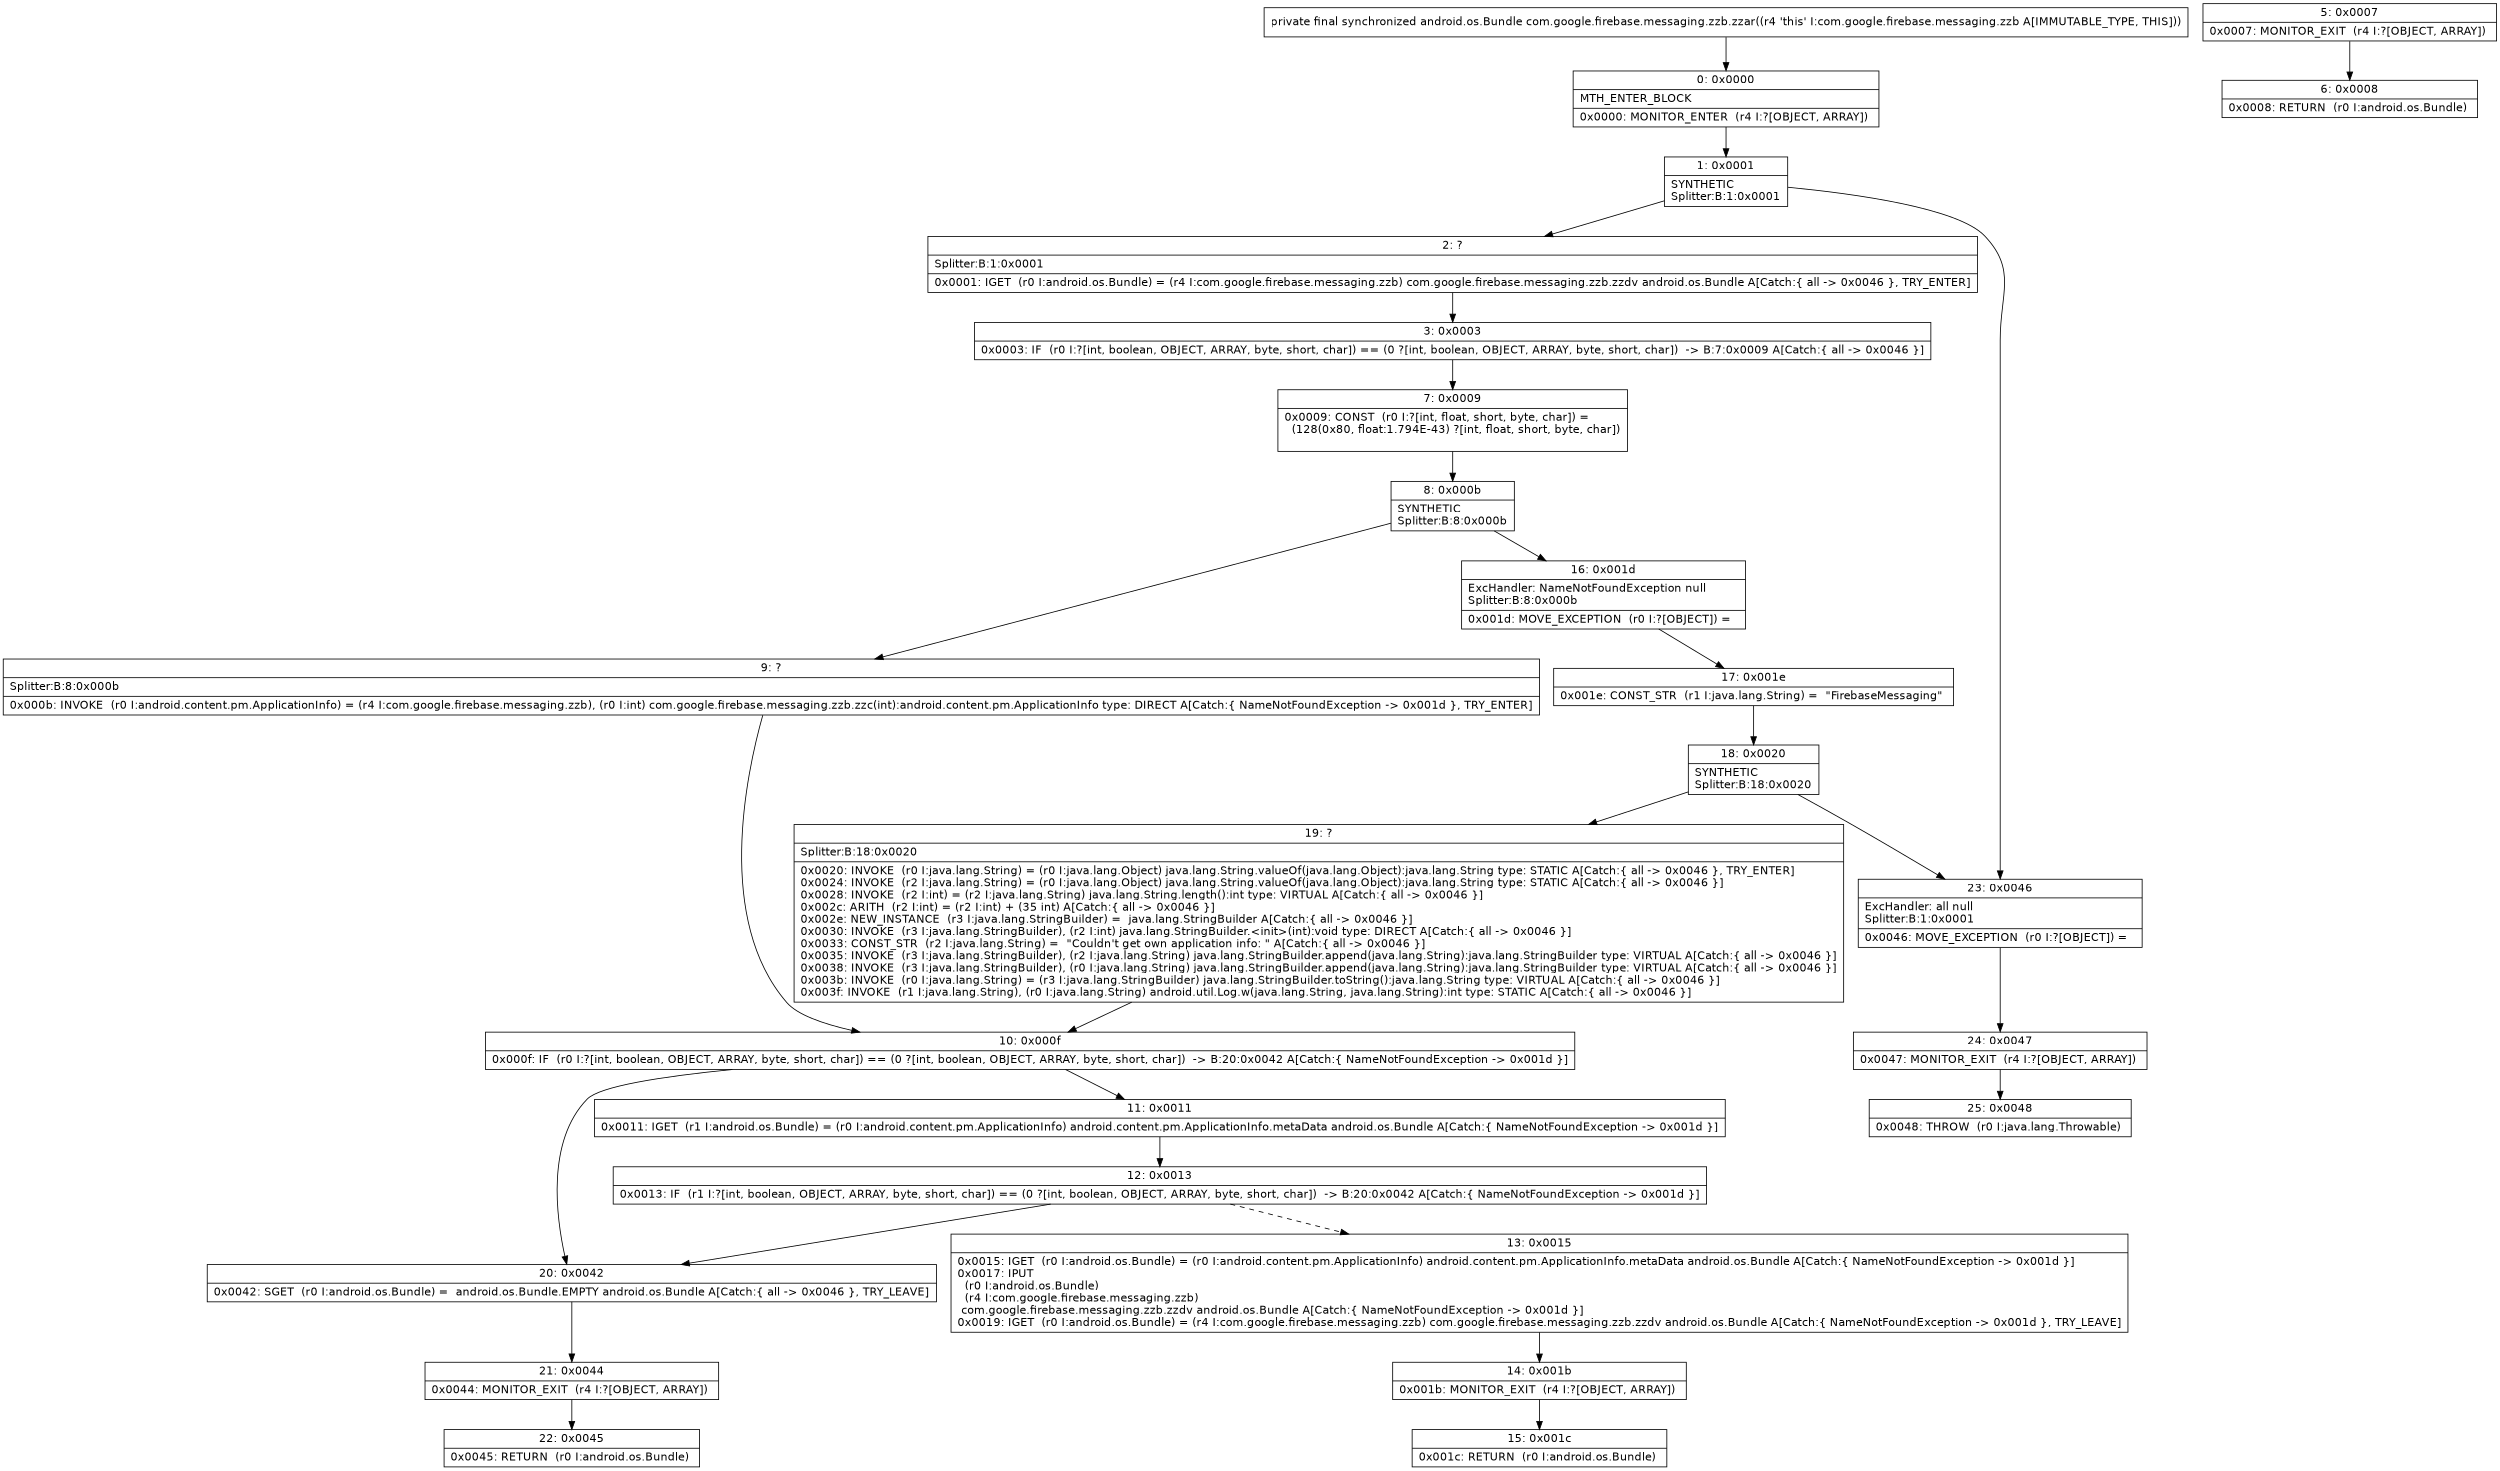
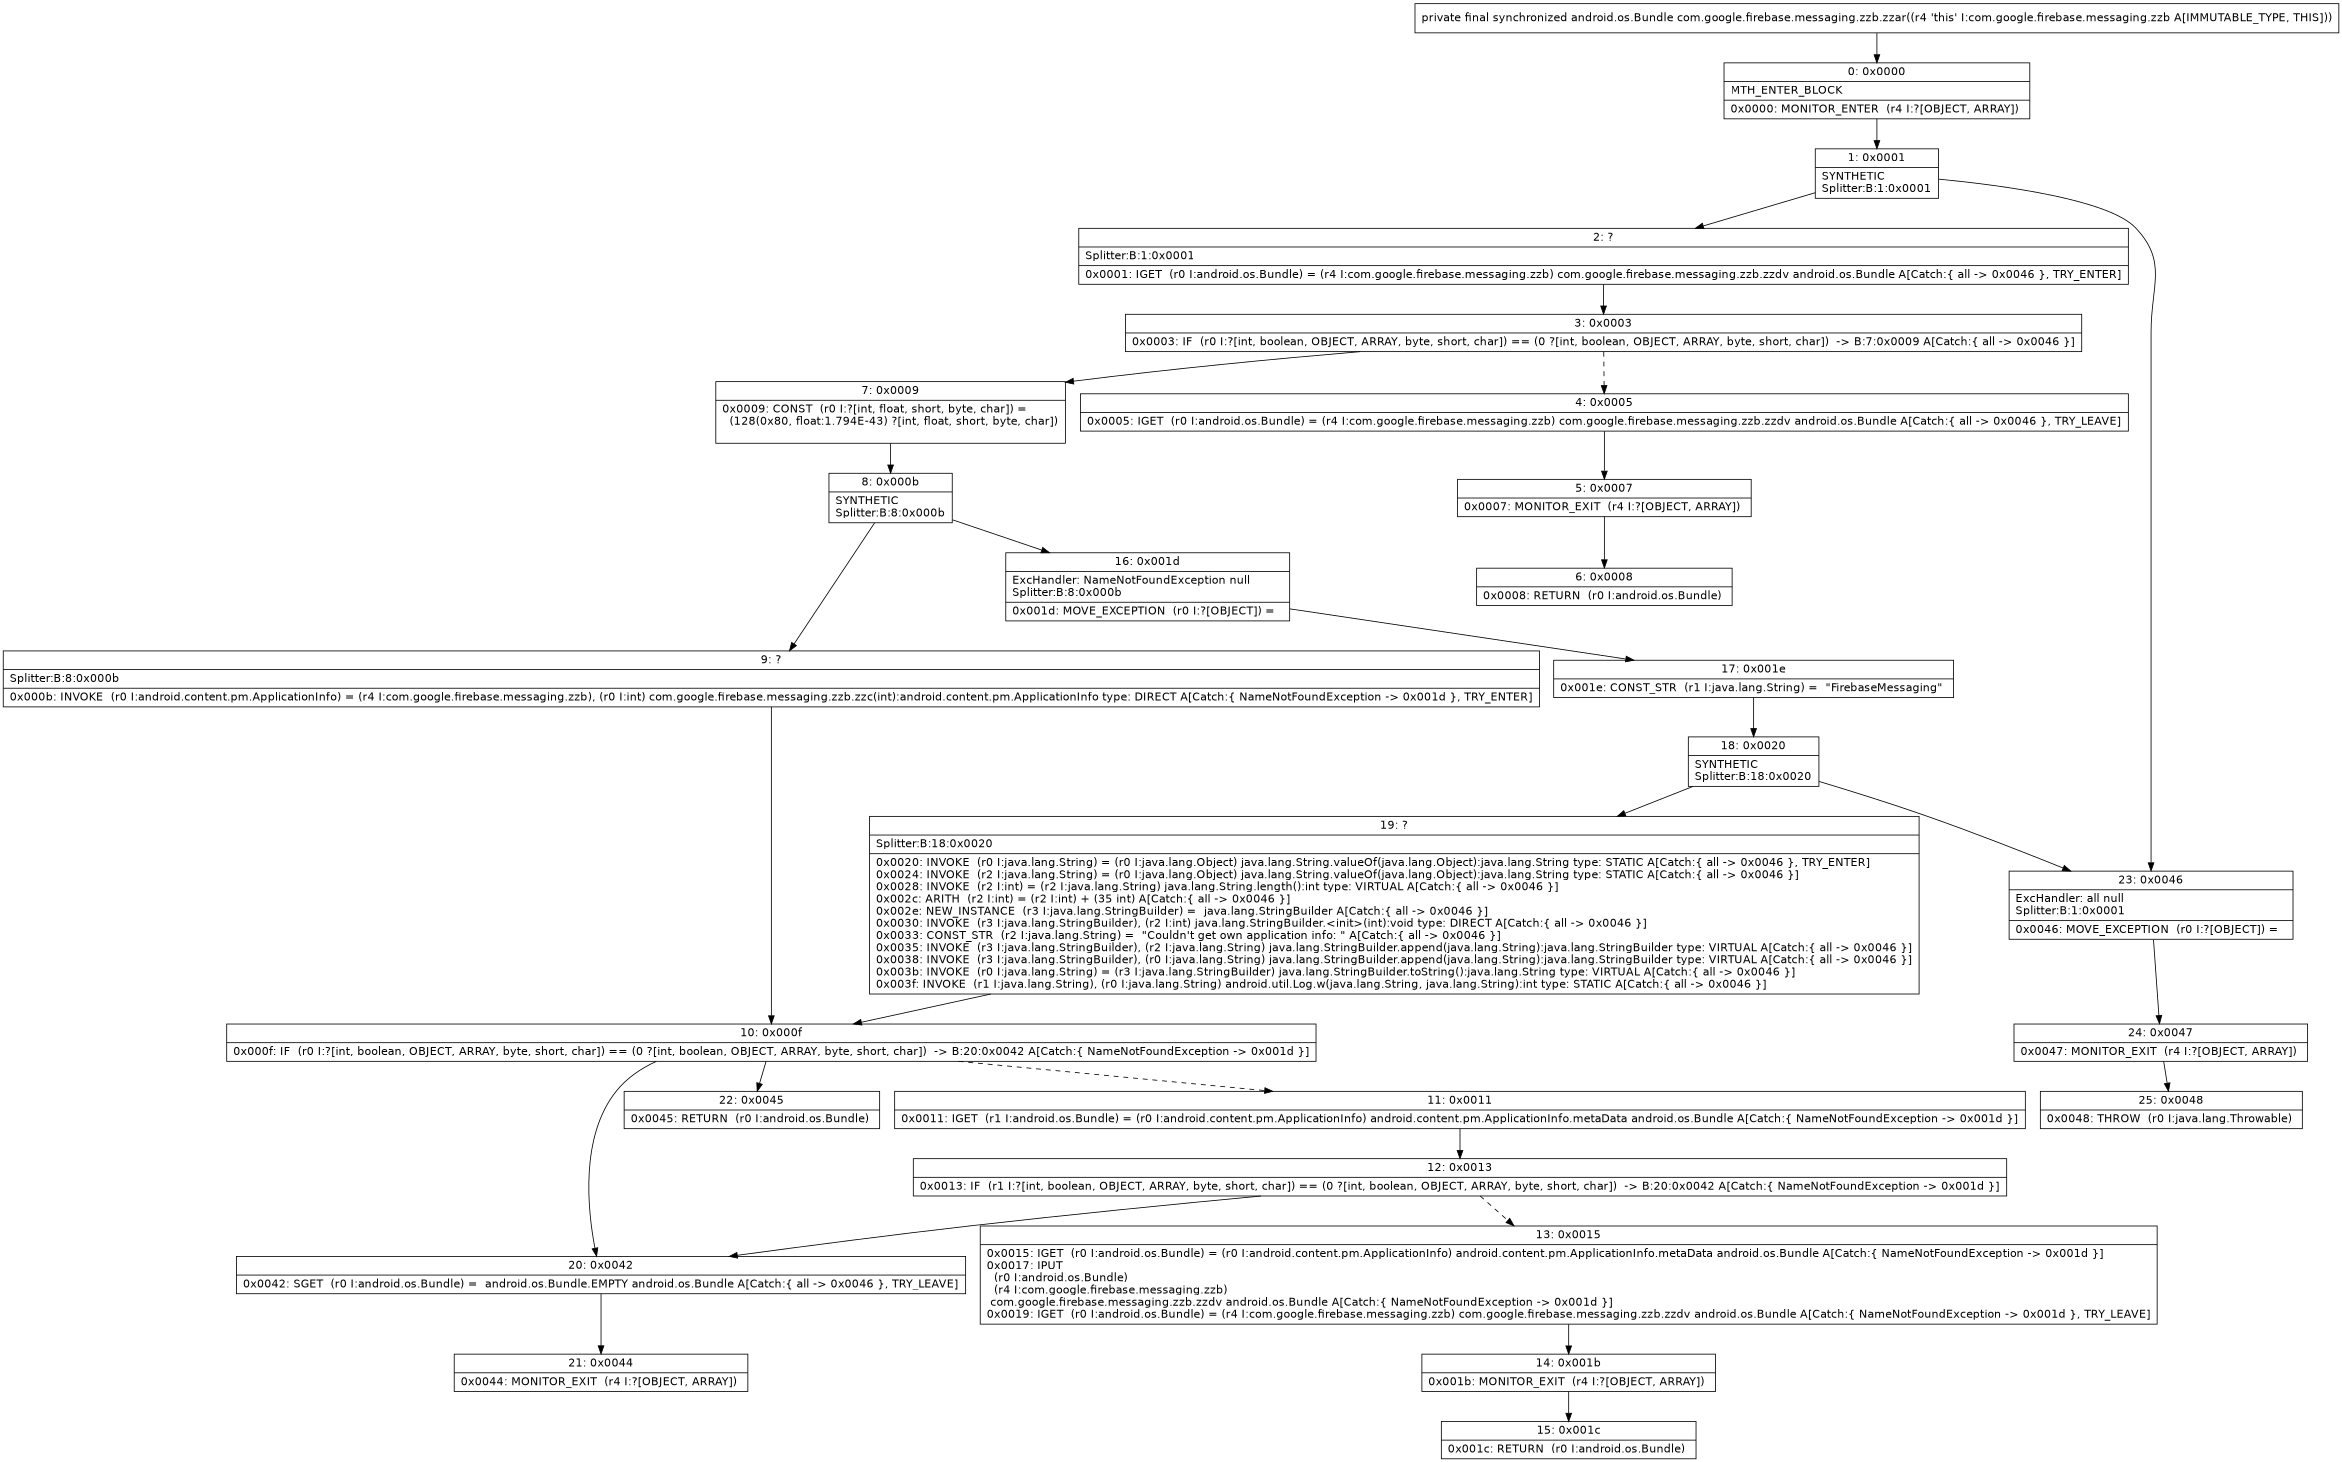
none -> (1604, 412)
(1091, 1083) -> (1112, 1076)
(572, 1410) -> (763, 1072)
